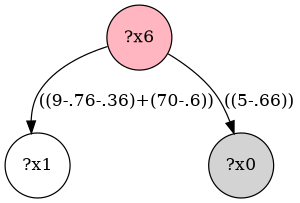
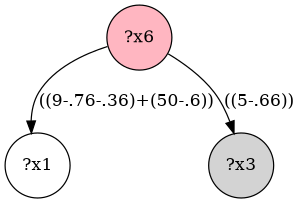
(126, 102) -> (126, 102)
(241, 165) -> (241, 165)
